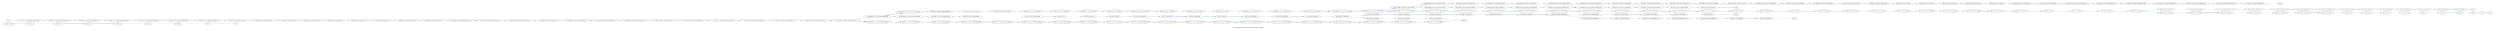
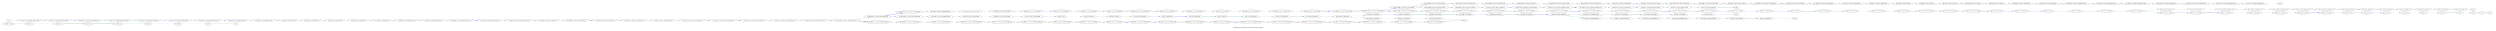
none -> (1002, 17)
